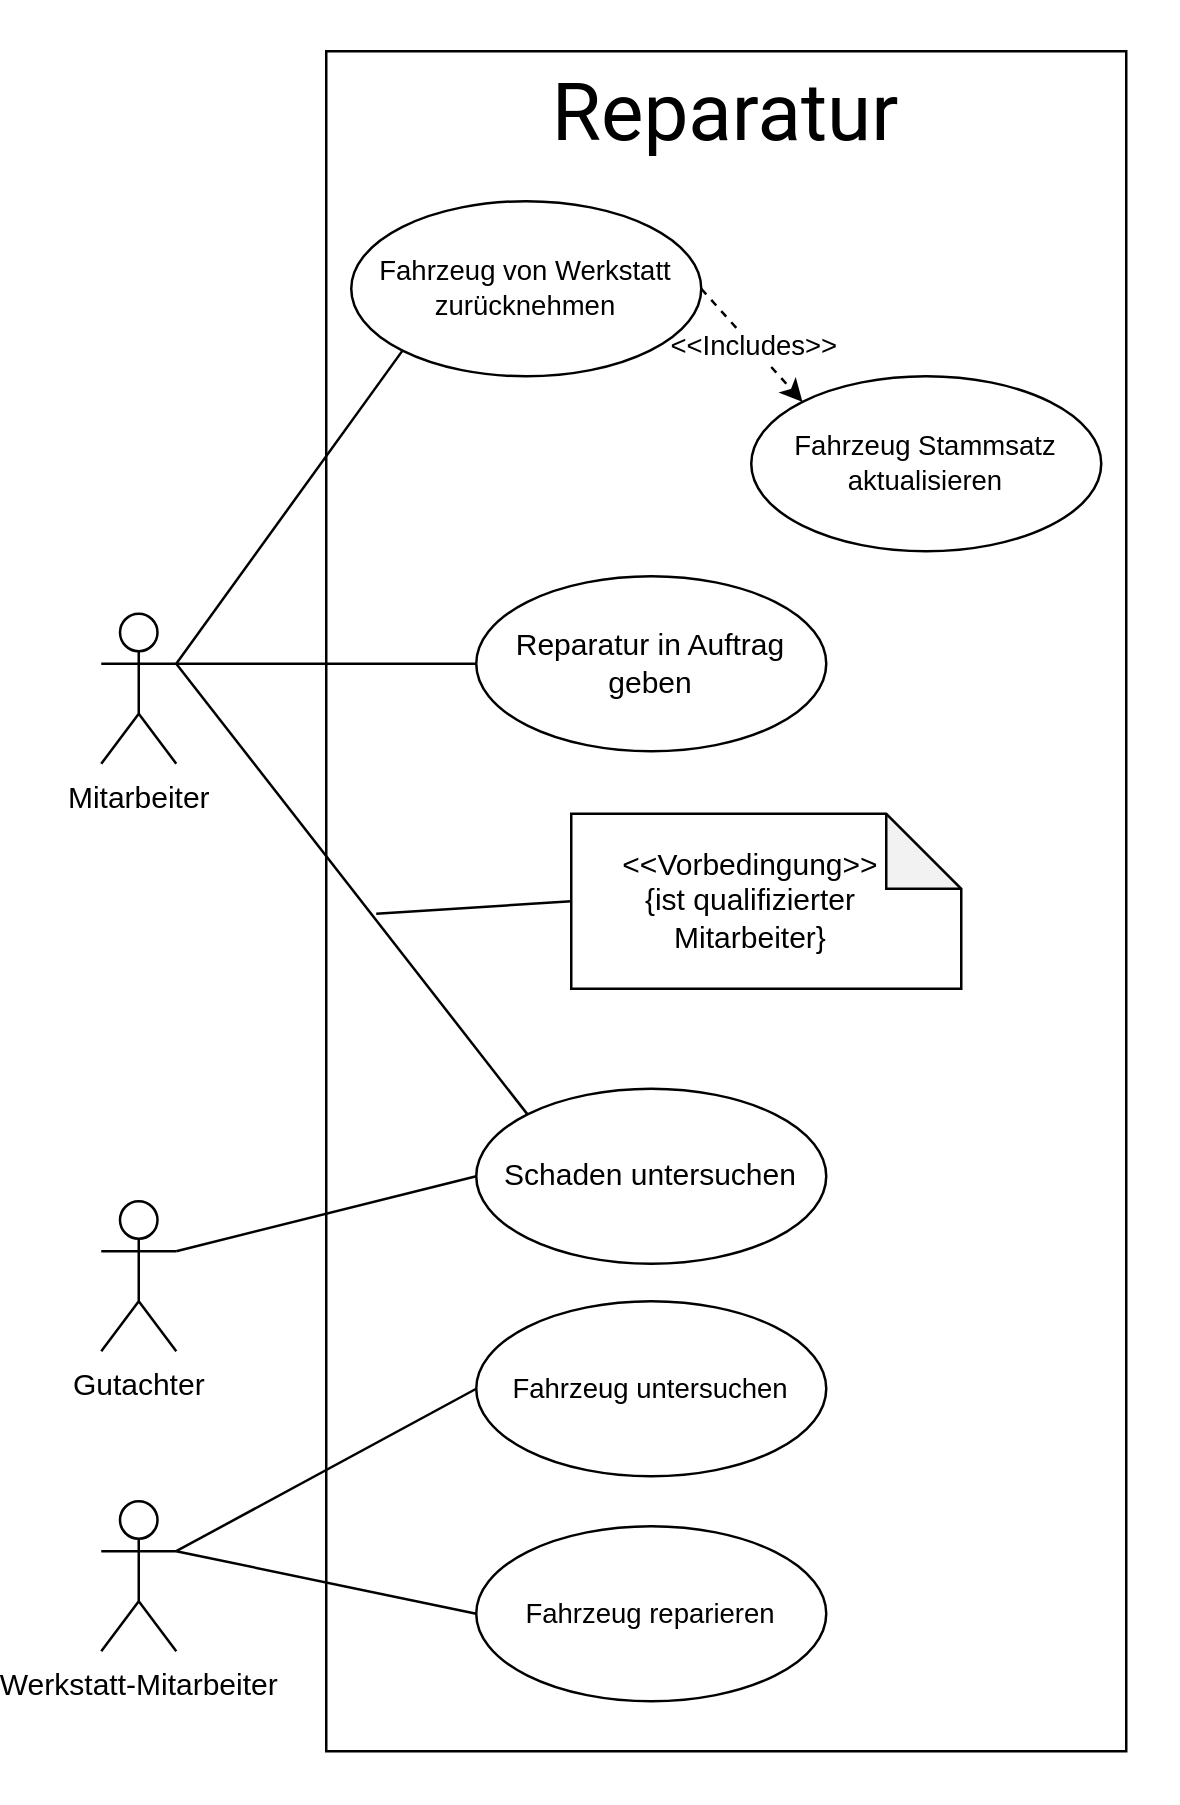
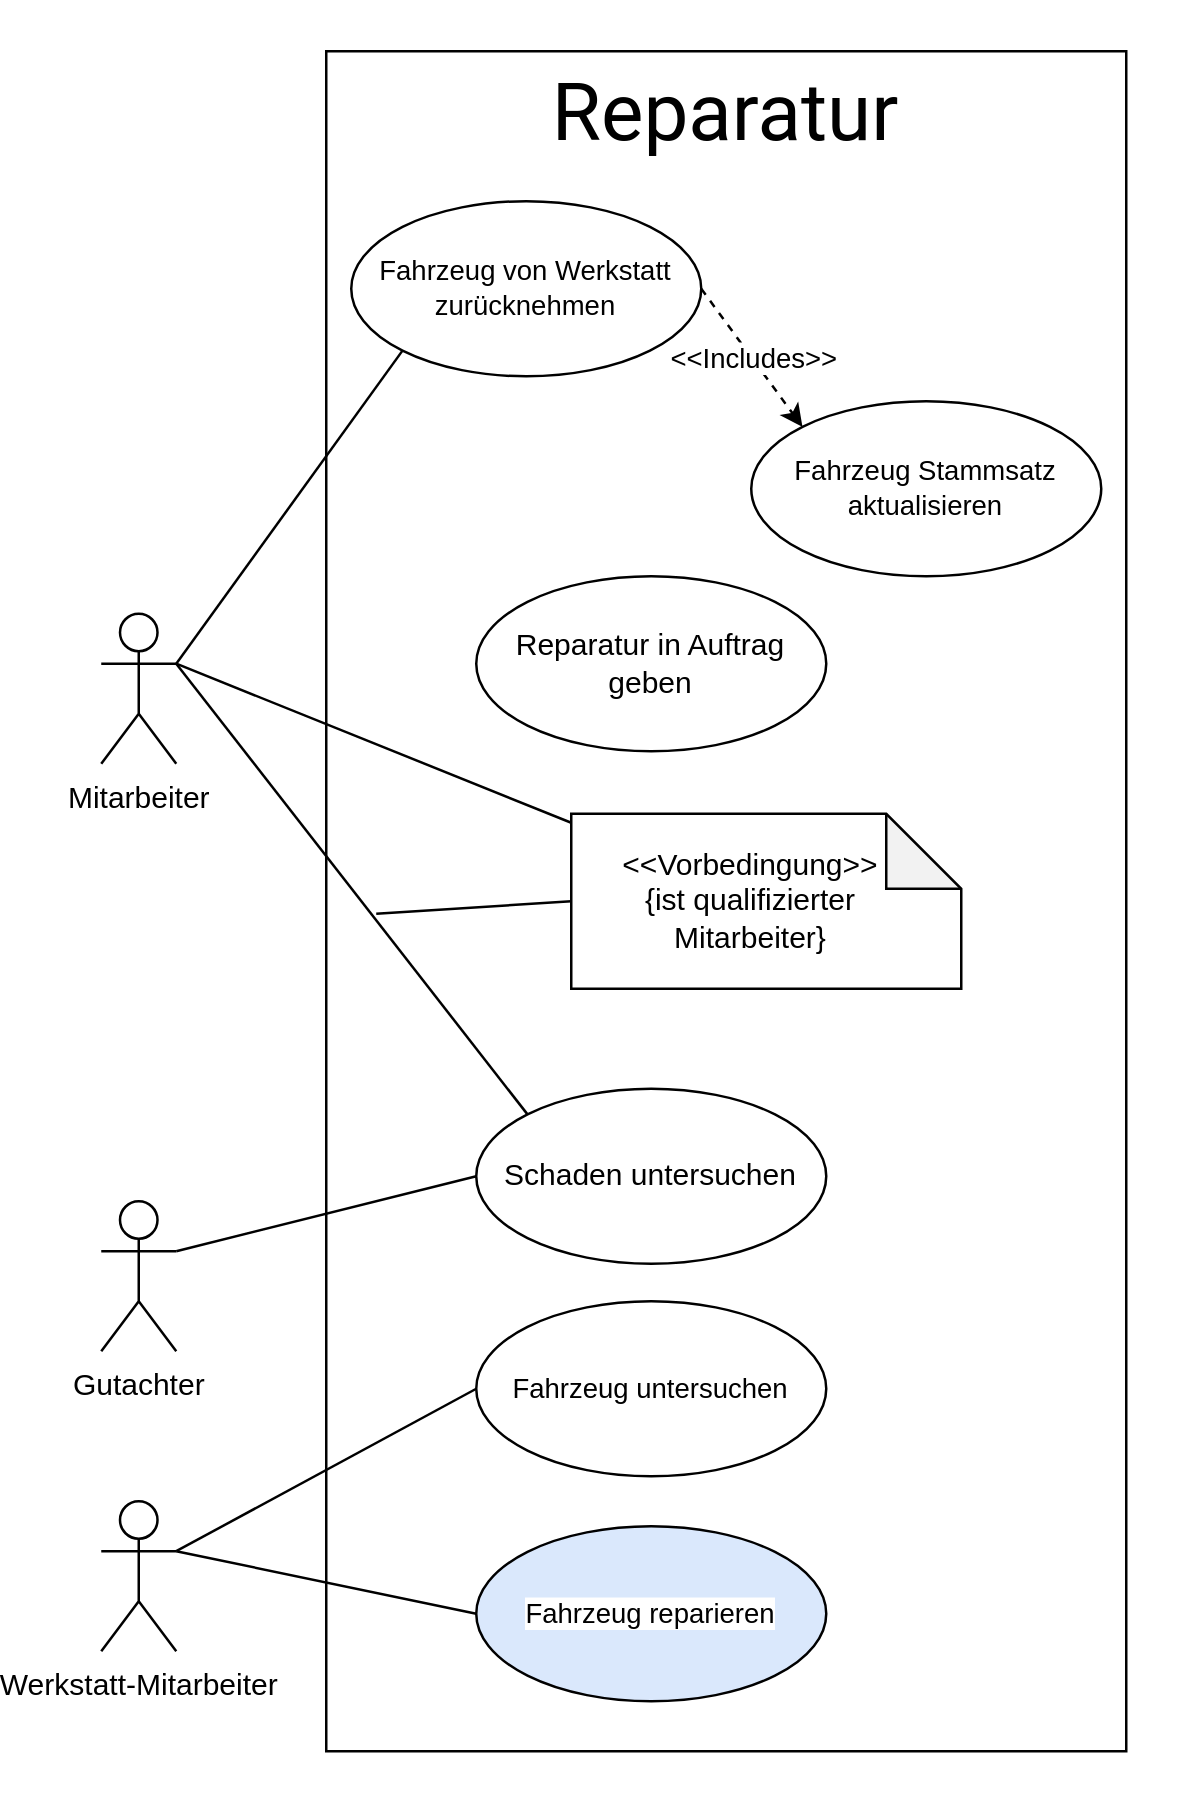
(926, 464) -> (926, 489)
(329, 664) -> (378, 745)
(651, 1614) -> (651, 1614)
